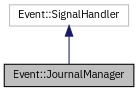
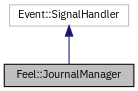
(69, 75) -> (69, 75)
